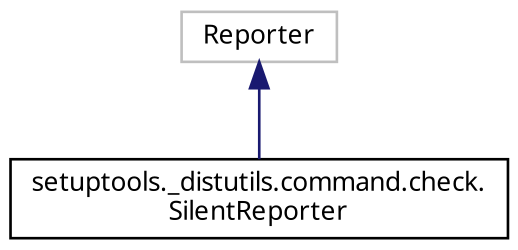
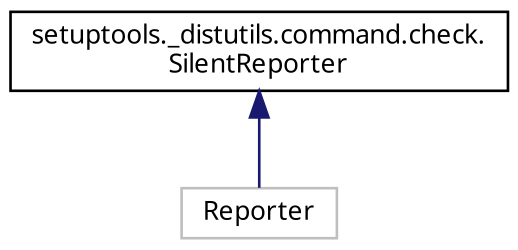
(259, 124) -> (259, 153)
